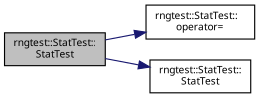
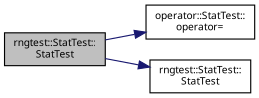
(200, 22) -> (200, 22)
